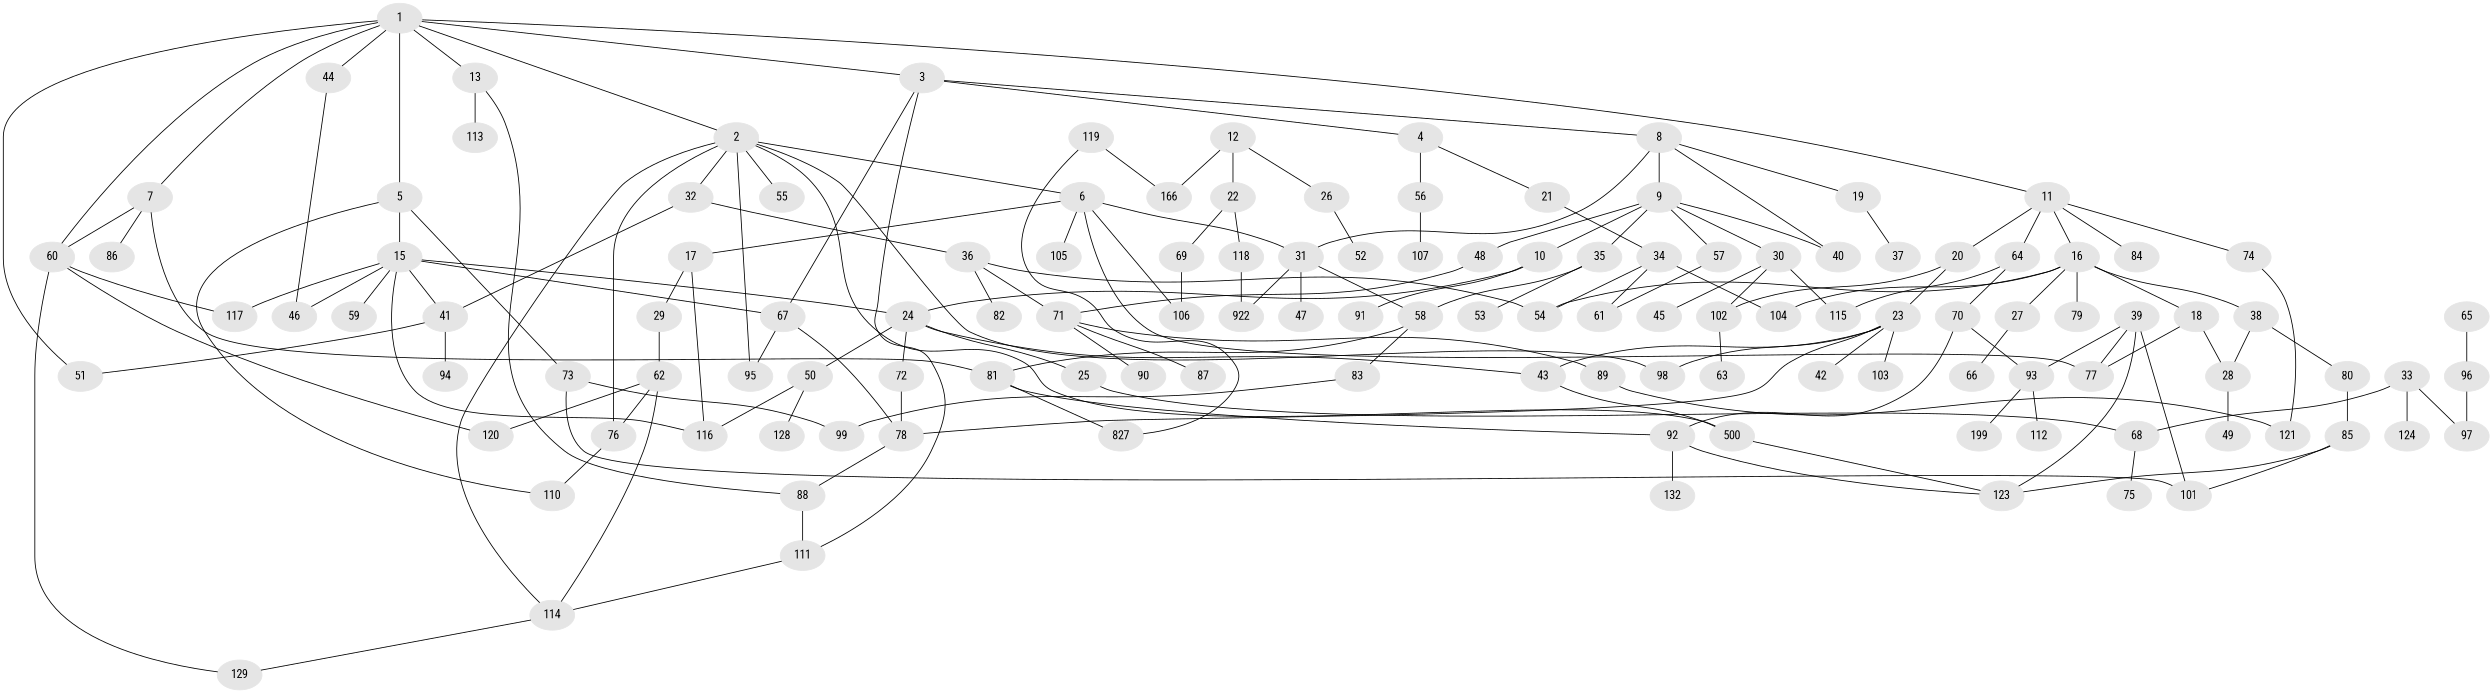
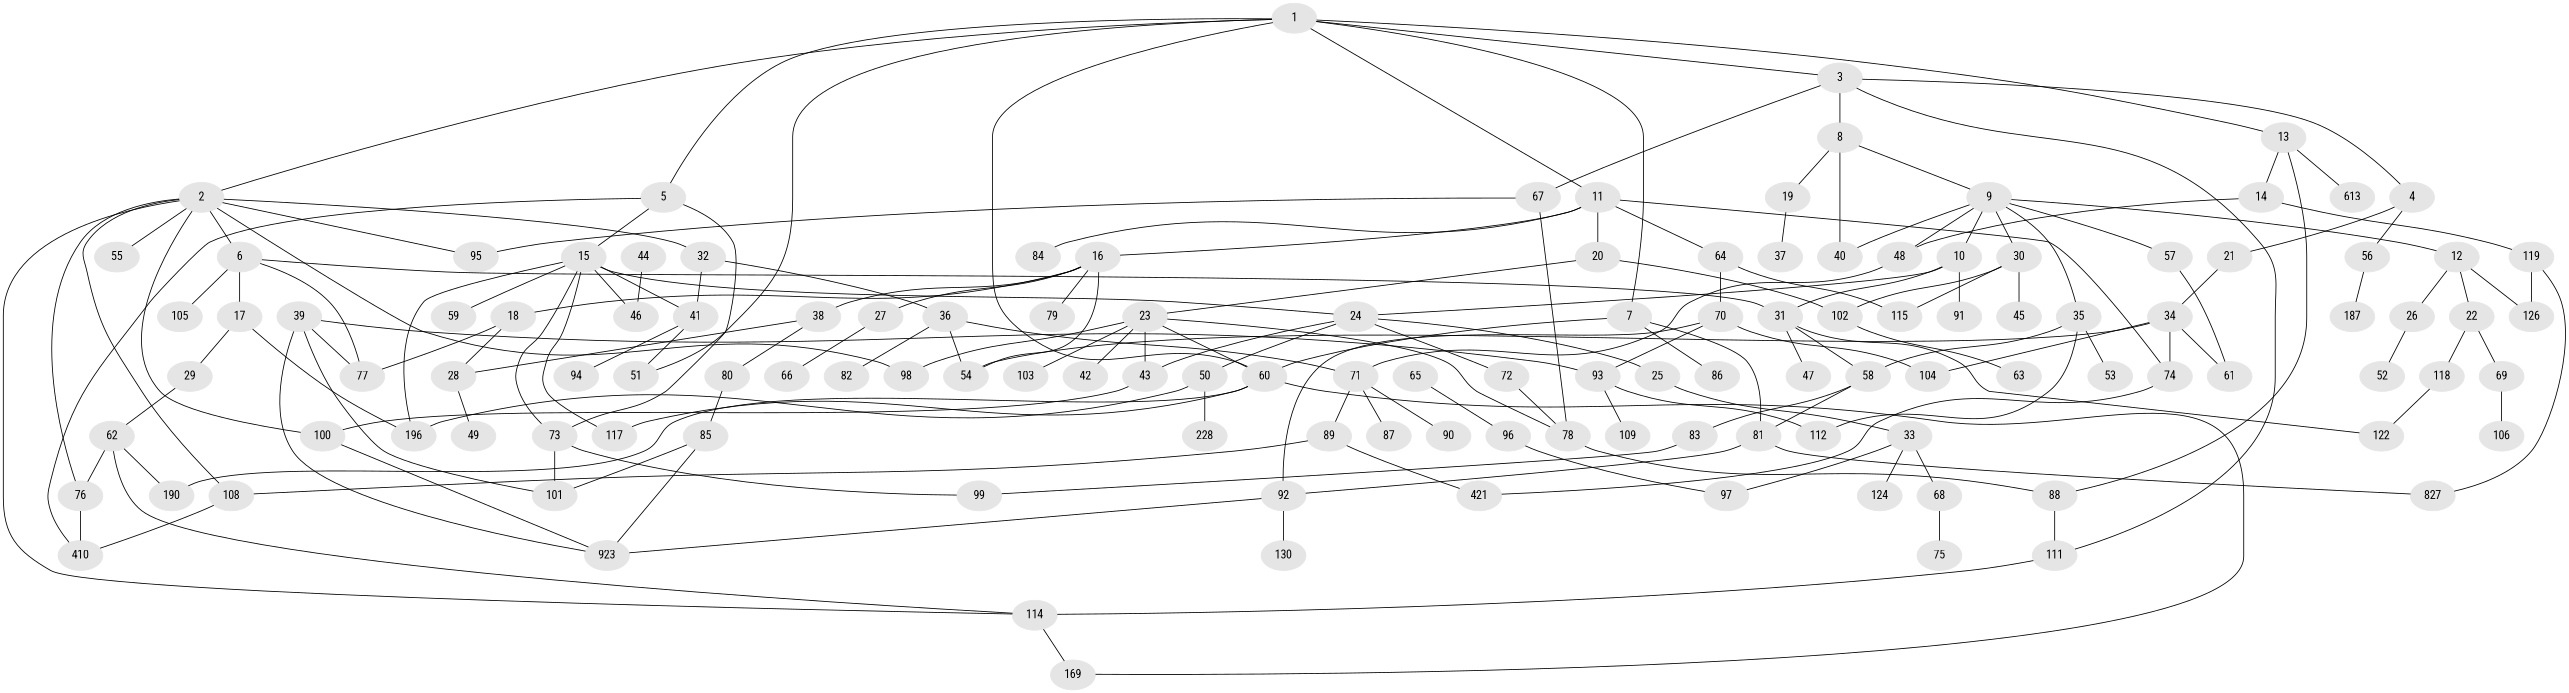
(364, 48) -> none
(475, 138) -> (2352, 197)
(1169, 197) -> (2531, 317)
none -> (2261, 197)
none -> (2225, 219)
(1496, 233) -> (1870, 287)
(1132, 257) -> none
(1420, 257) -> (2352, 317)
(591, 287) -> (529, 346)
(1928, 287) -> (1837, 348)
(1241, 317) -> (2381, 436)
none -> (1205, 347)
none -> (2170, 347)
(1582, 416) -> (1814, 415)
none -> (1986, 418)
(491, 436) -> (172, 496)
(705, 436) -> (414, 436)
(782, 436) -> (1205, 436)
(1732, 436) -> (323, 436)
(1979, 436) -> (1628, 436)
(2288, 436) -> (1479, 496)
none -> (231, 496)
(552, 496) -> (80, 556)
(1672, 496) -> (1284, 556)
(2002, 496) -> (607, 556)
(240, 675) -> (1073, 675)
